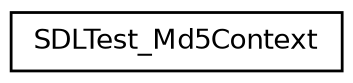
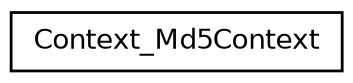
(177, 42) -> (177, 42)
